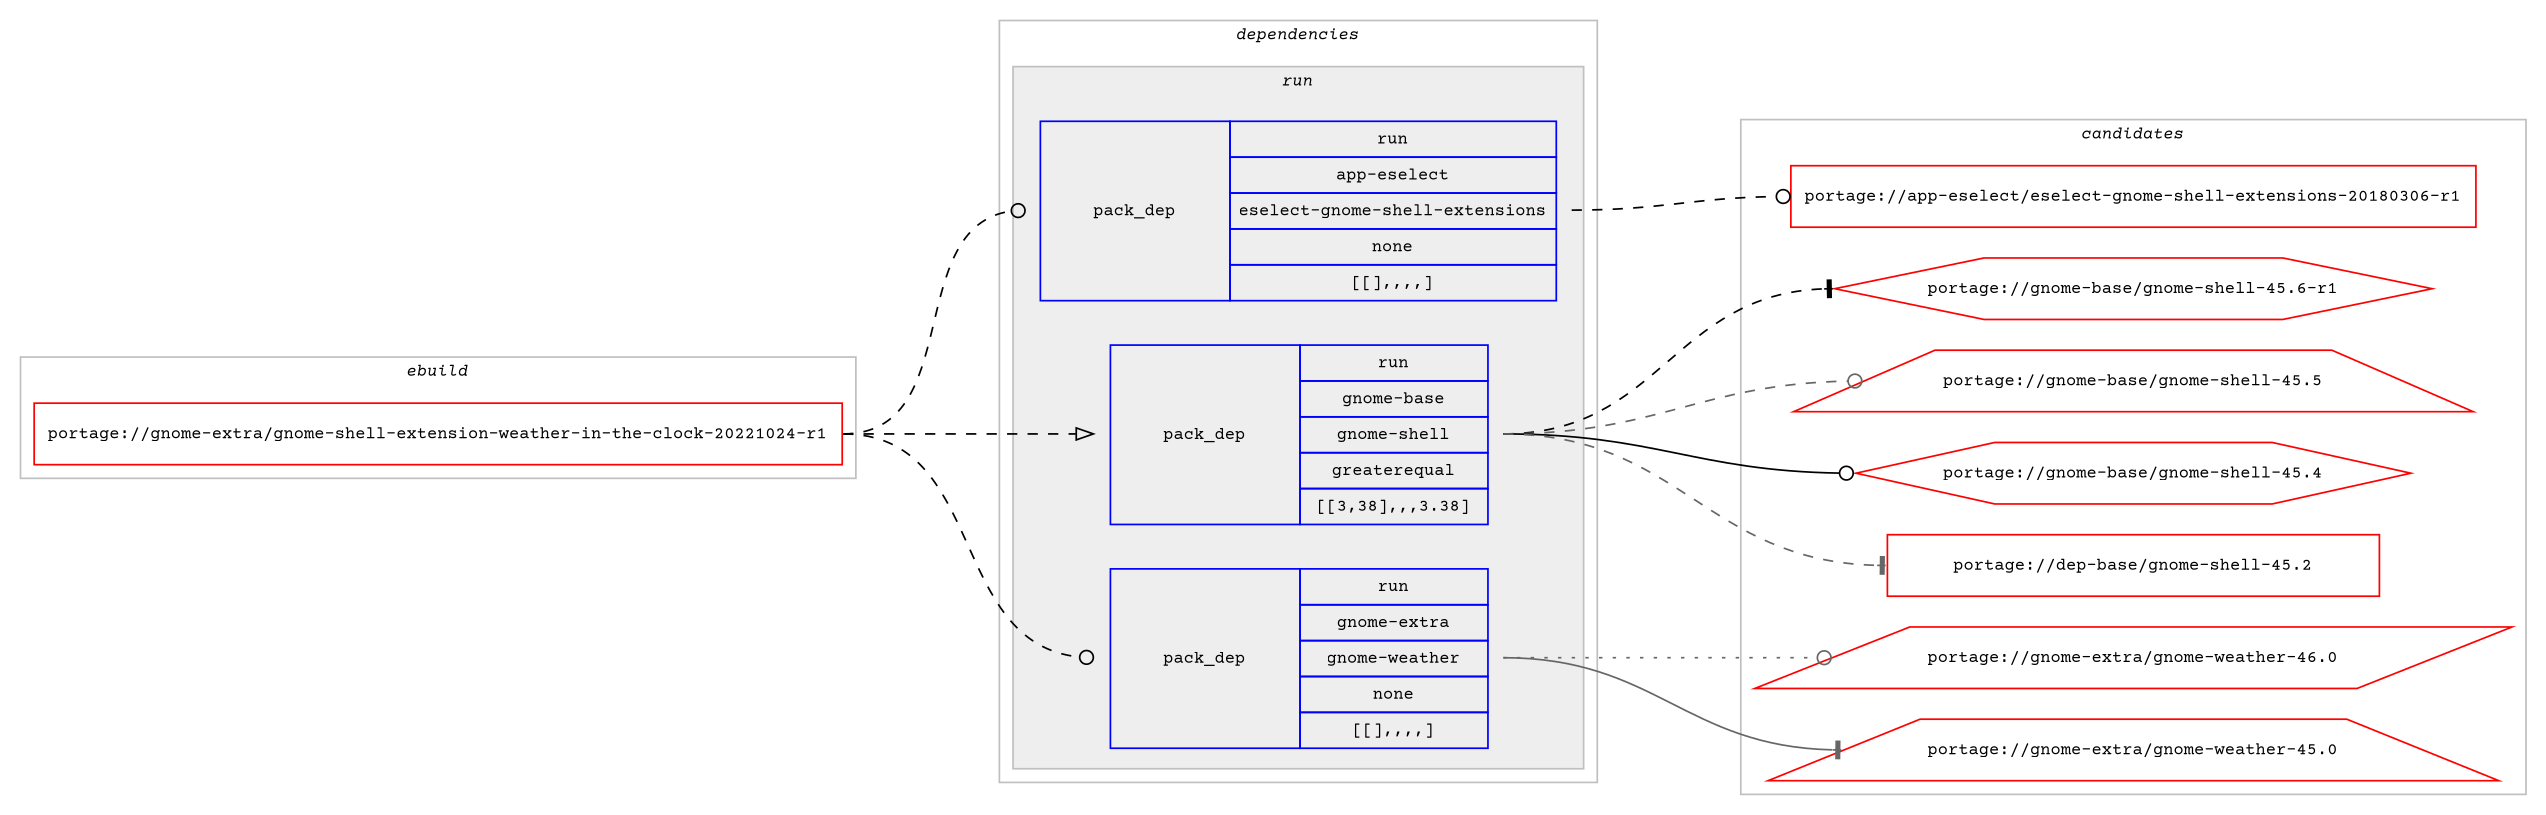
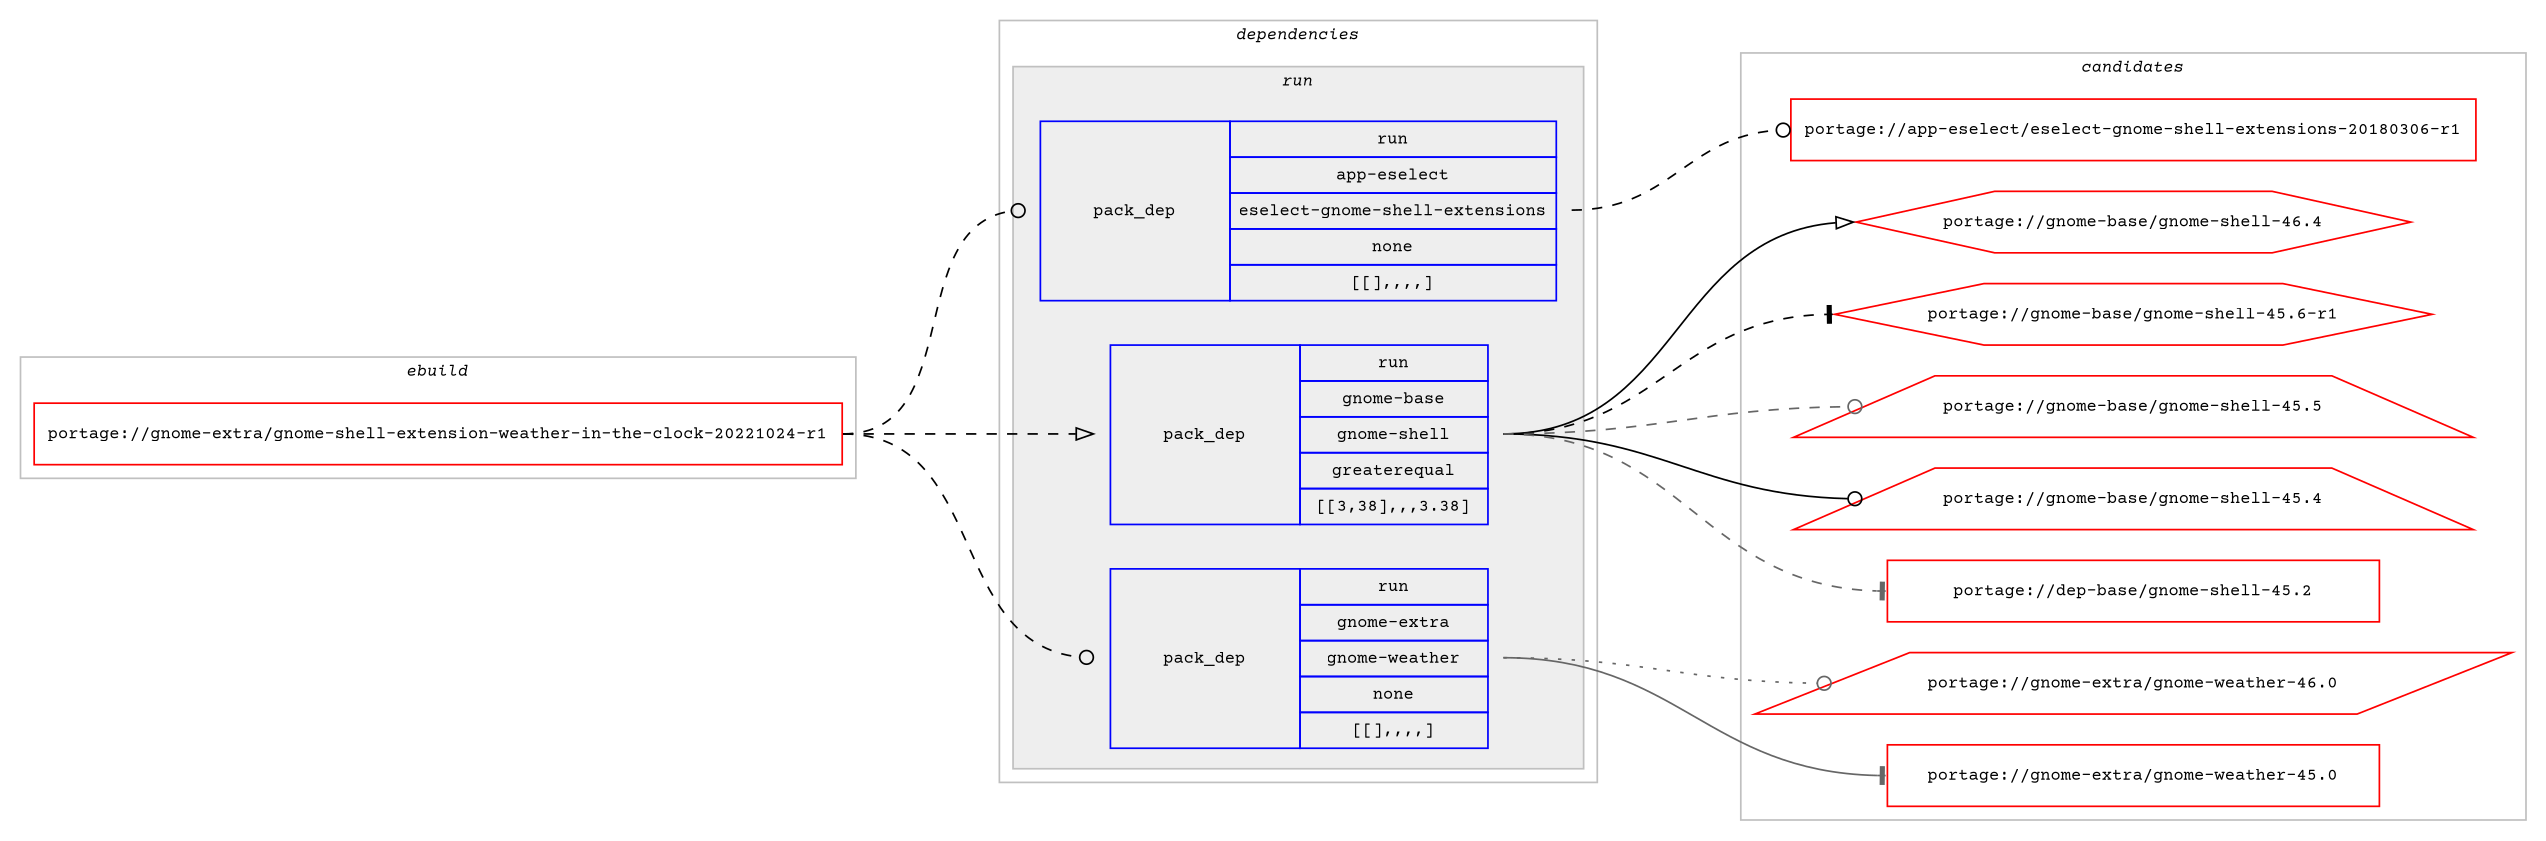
none -> (2133, 222)
(2133, 473) -> (2133, 499)
(2133, 750) -> (2133, 776)
